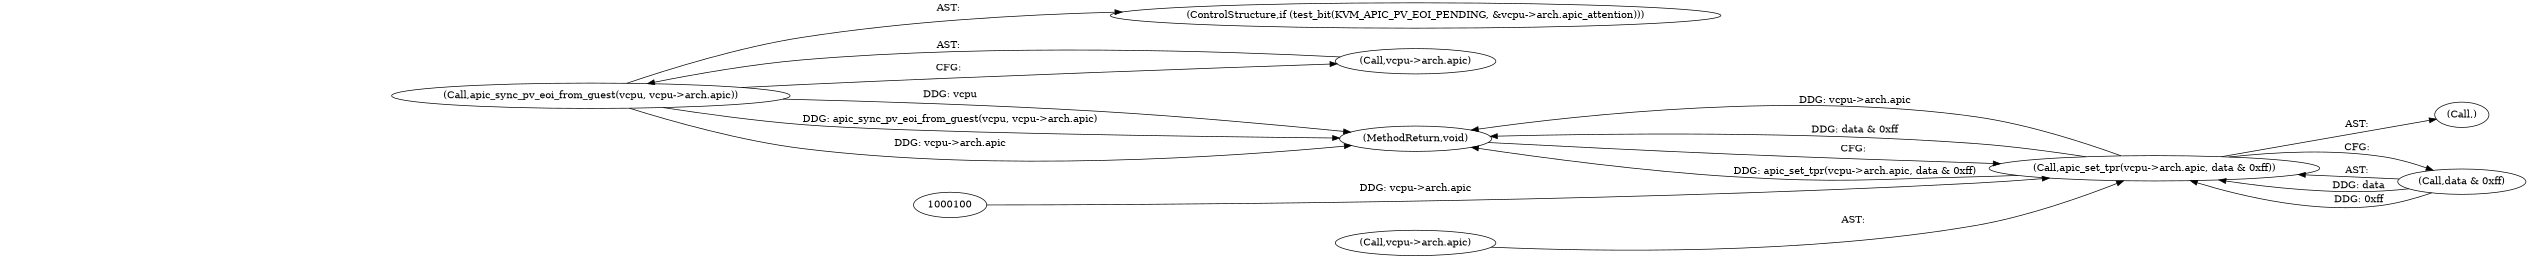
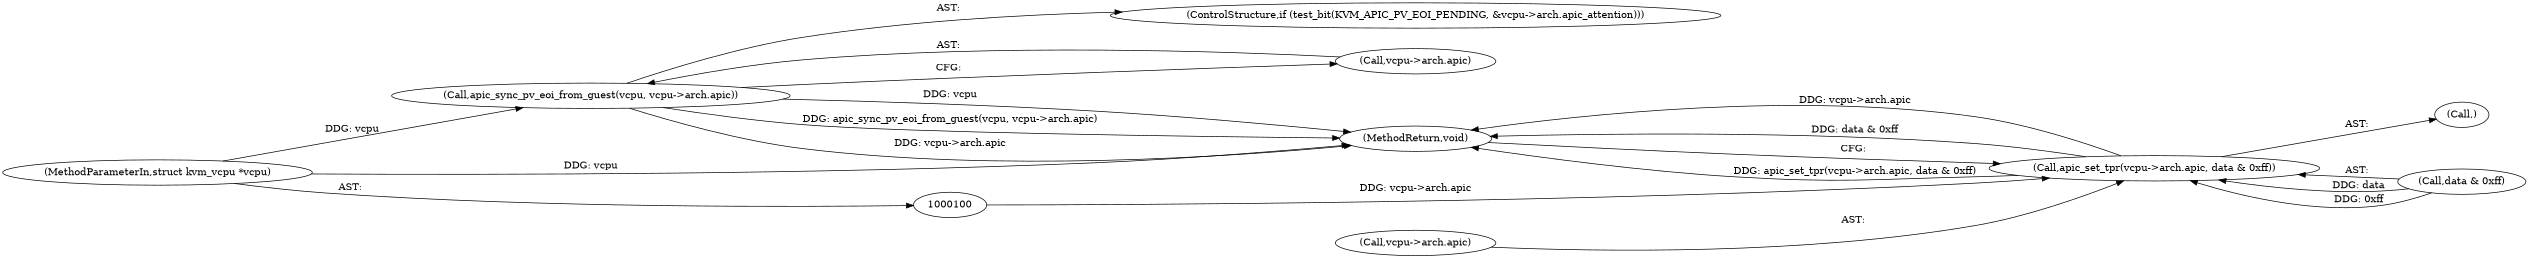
(2329, 152) -> none
none -> (158, 173)
